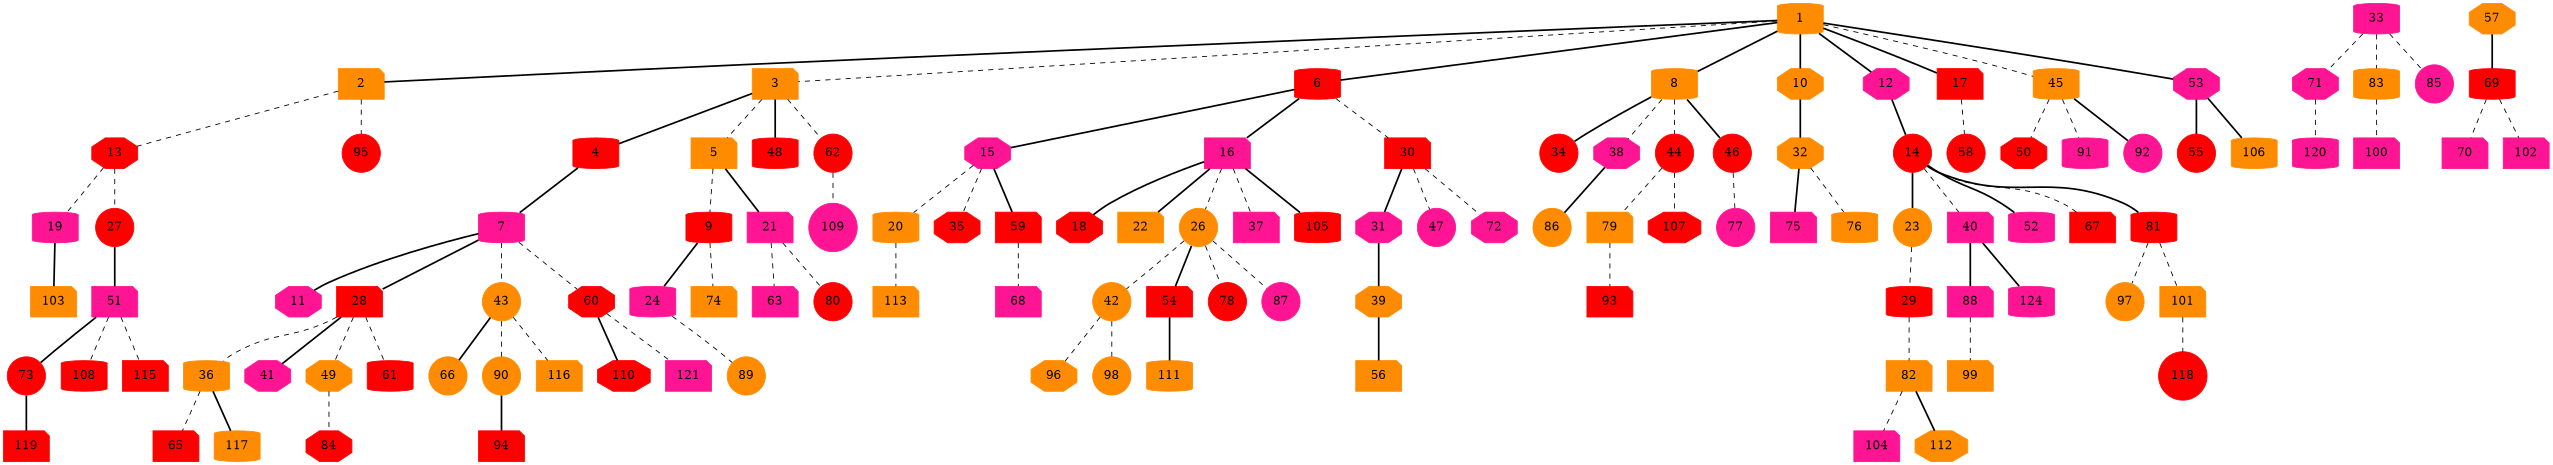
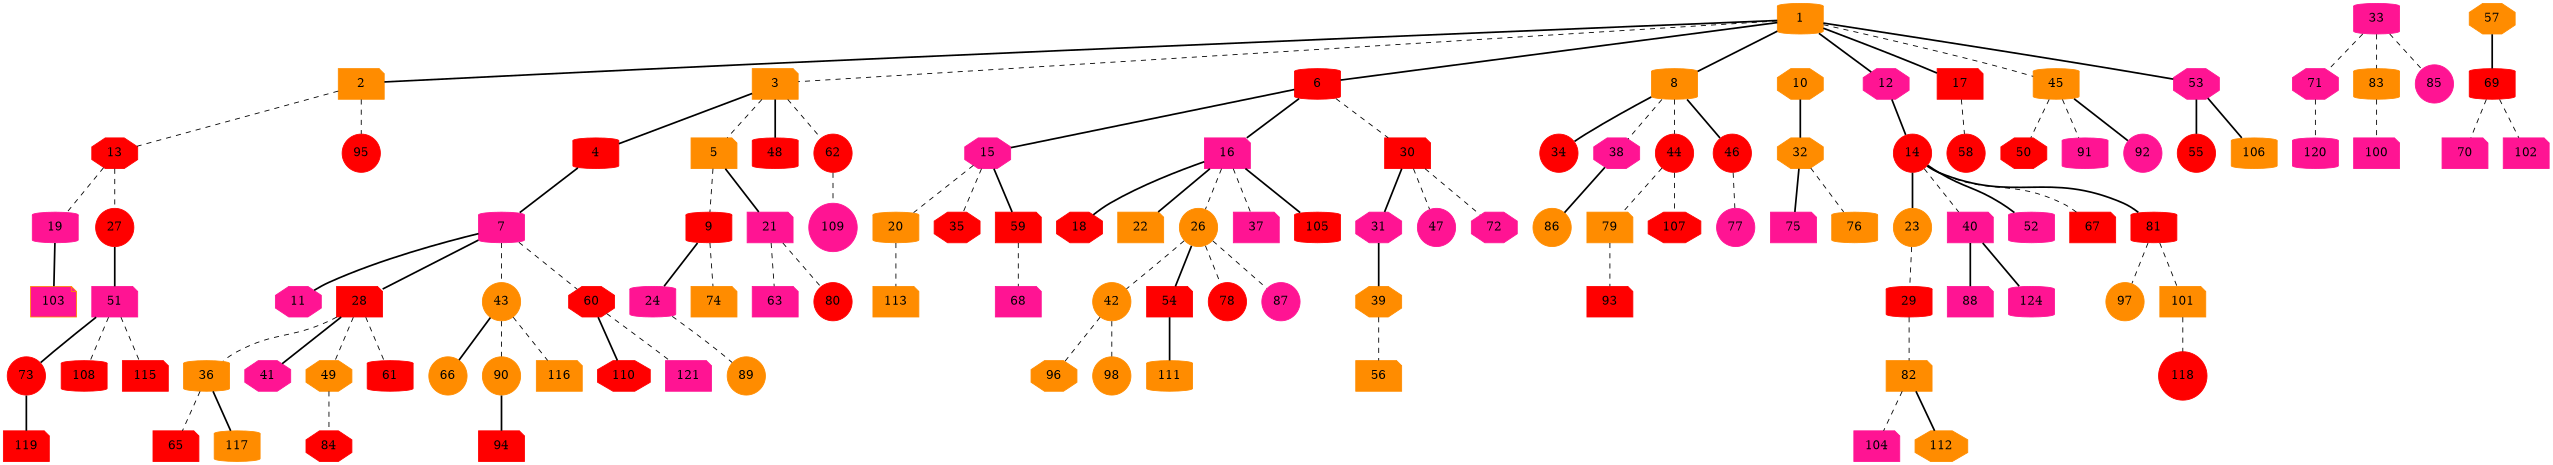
(1800, 51) -> none
(54, 302) -> (54, 302)
(1379, 339) -> (1379, 339)
(1970, 376) -> none
